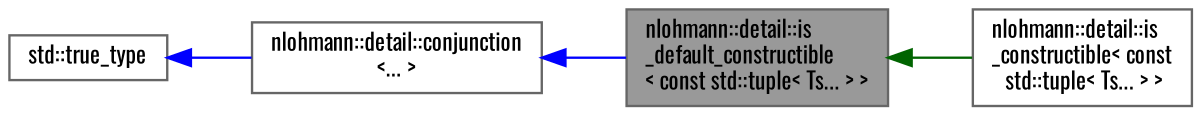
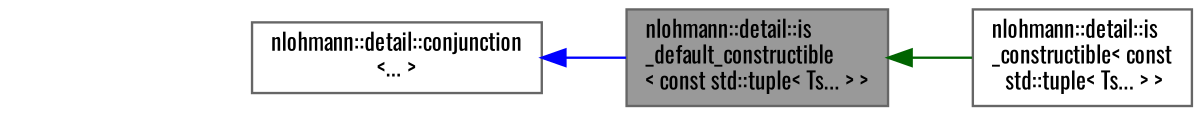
(88, 58) -> none
